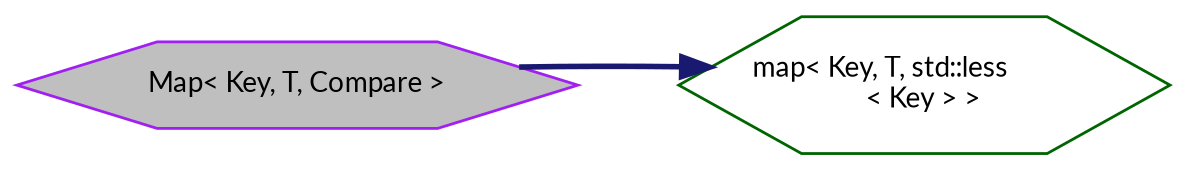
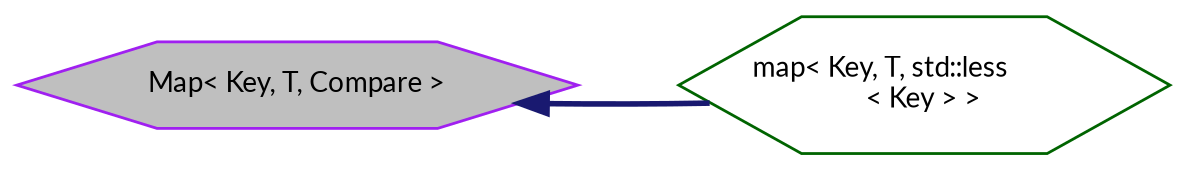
(600, 66) -> (629, 104)
